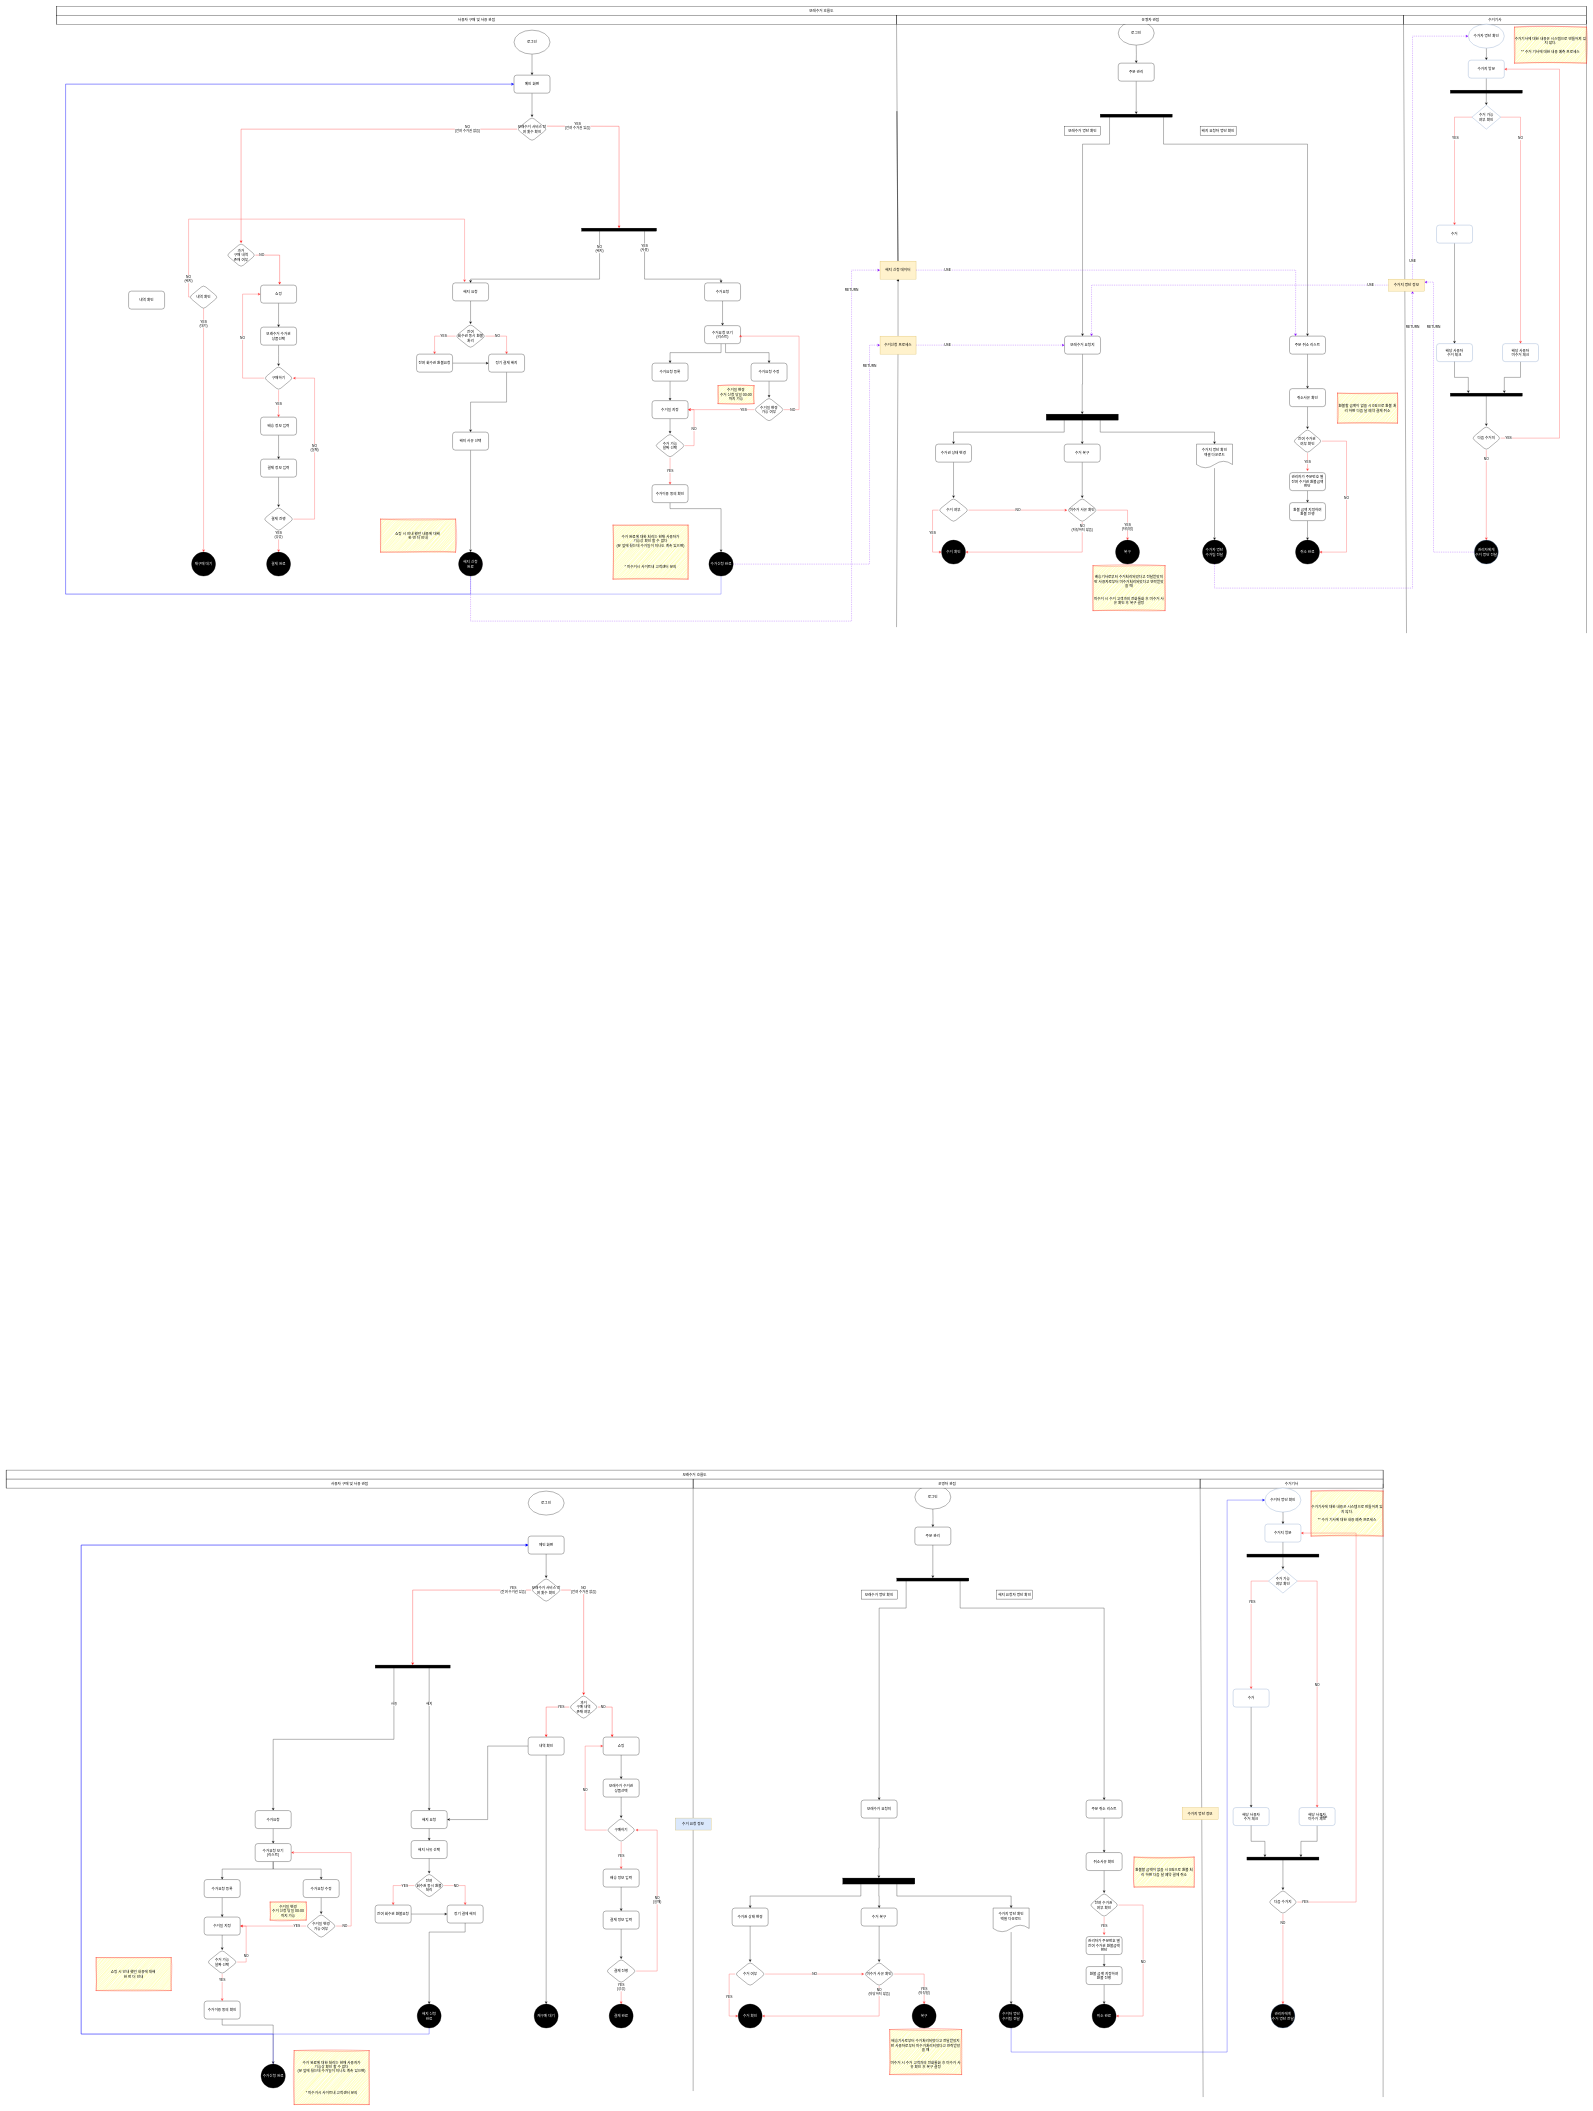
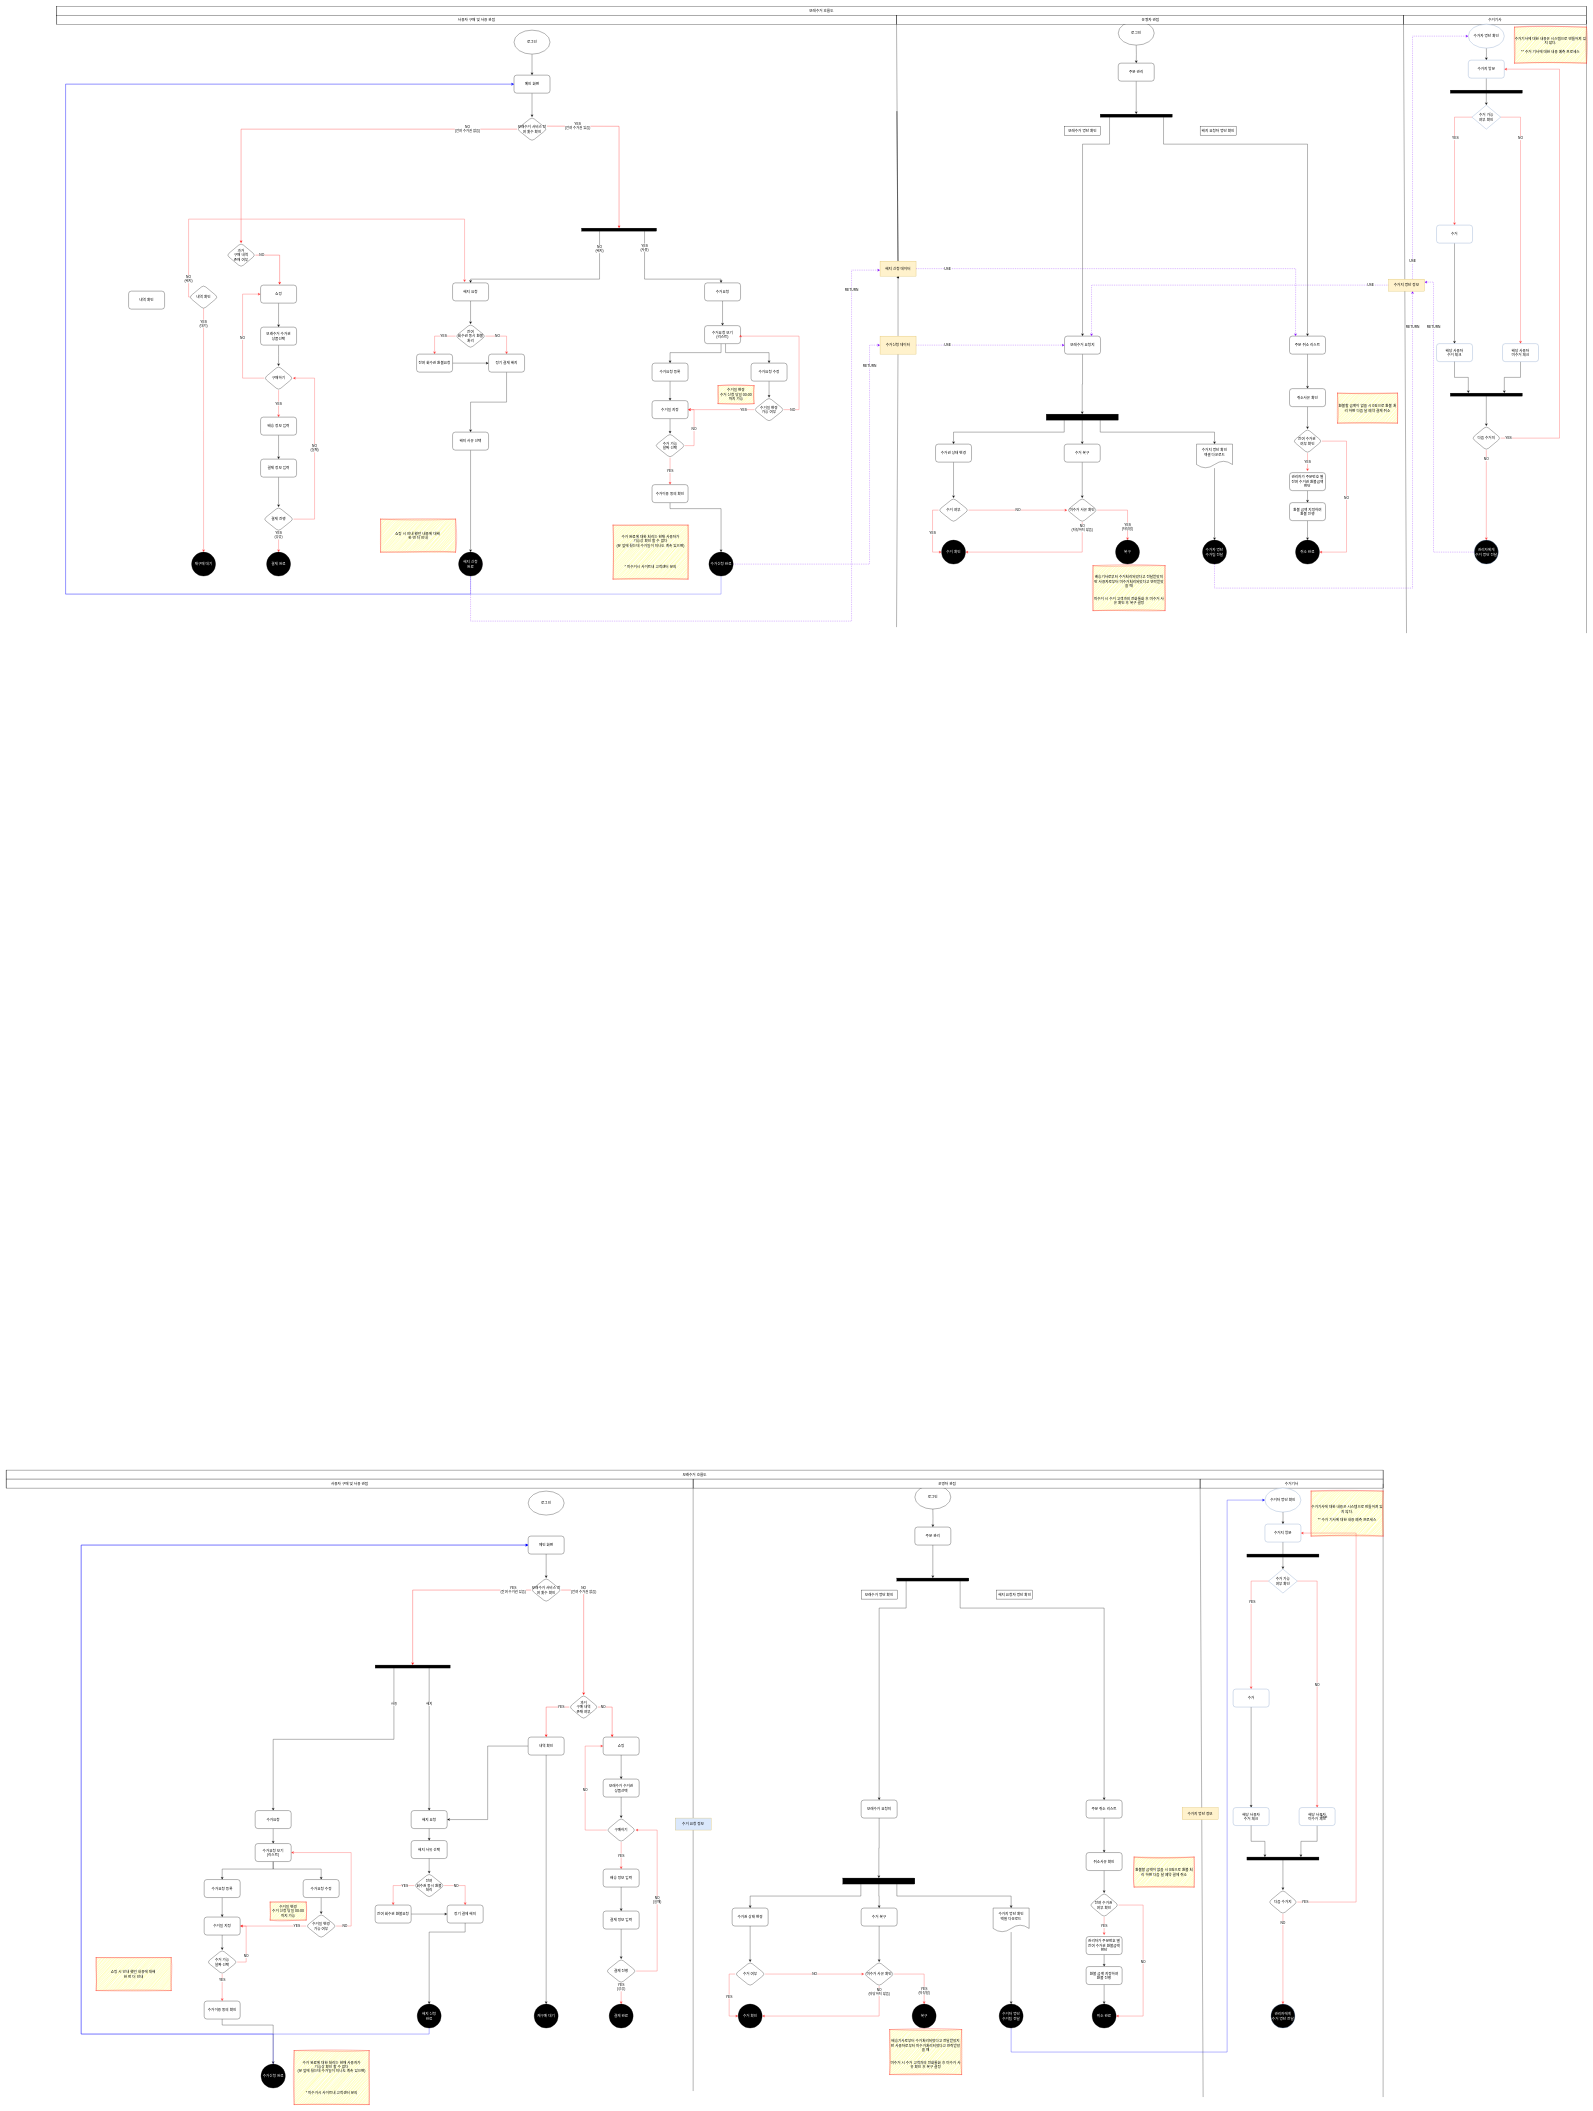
(898, 270) -> (898, 269)
(898, 345) -> (898, 345)
